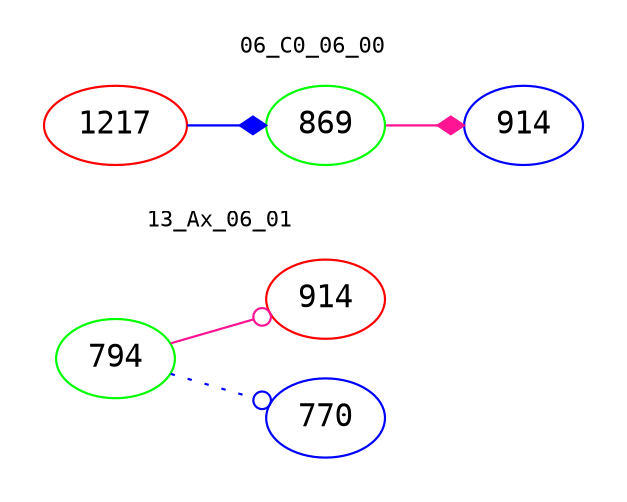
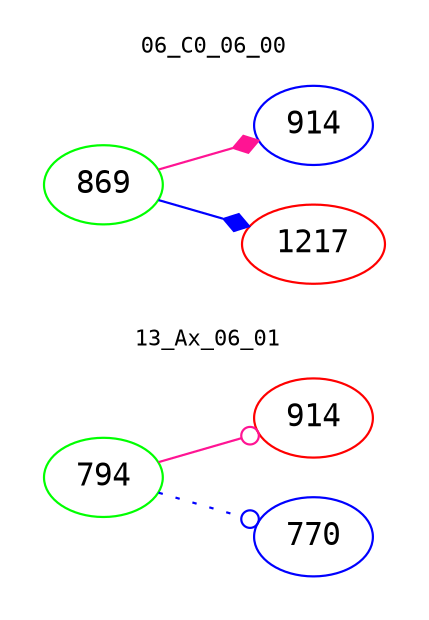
(214, 125) -> (191, 209)
